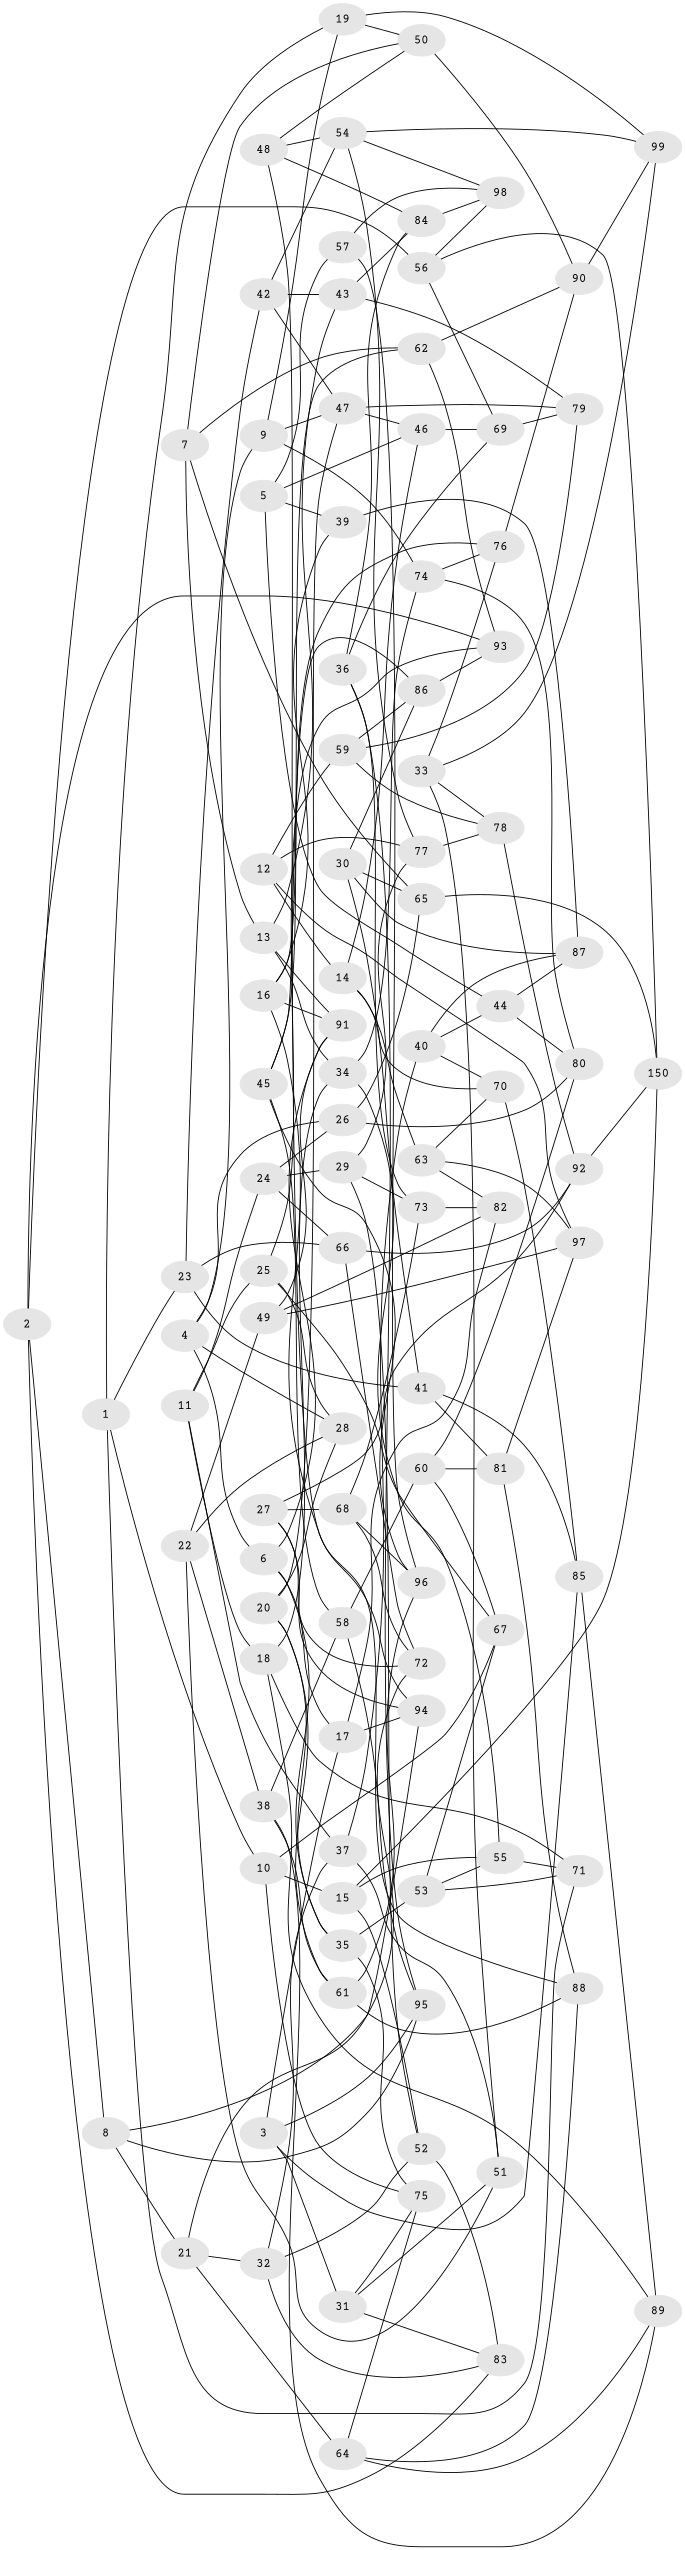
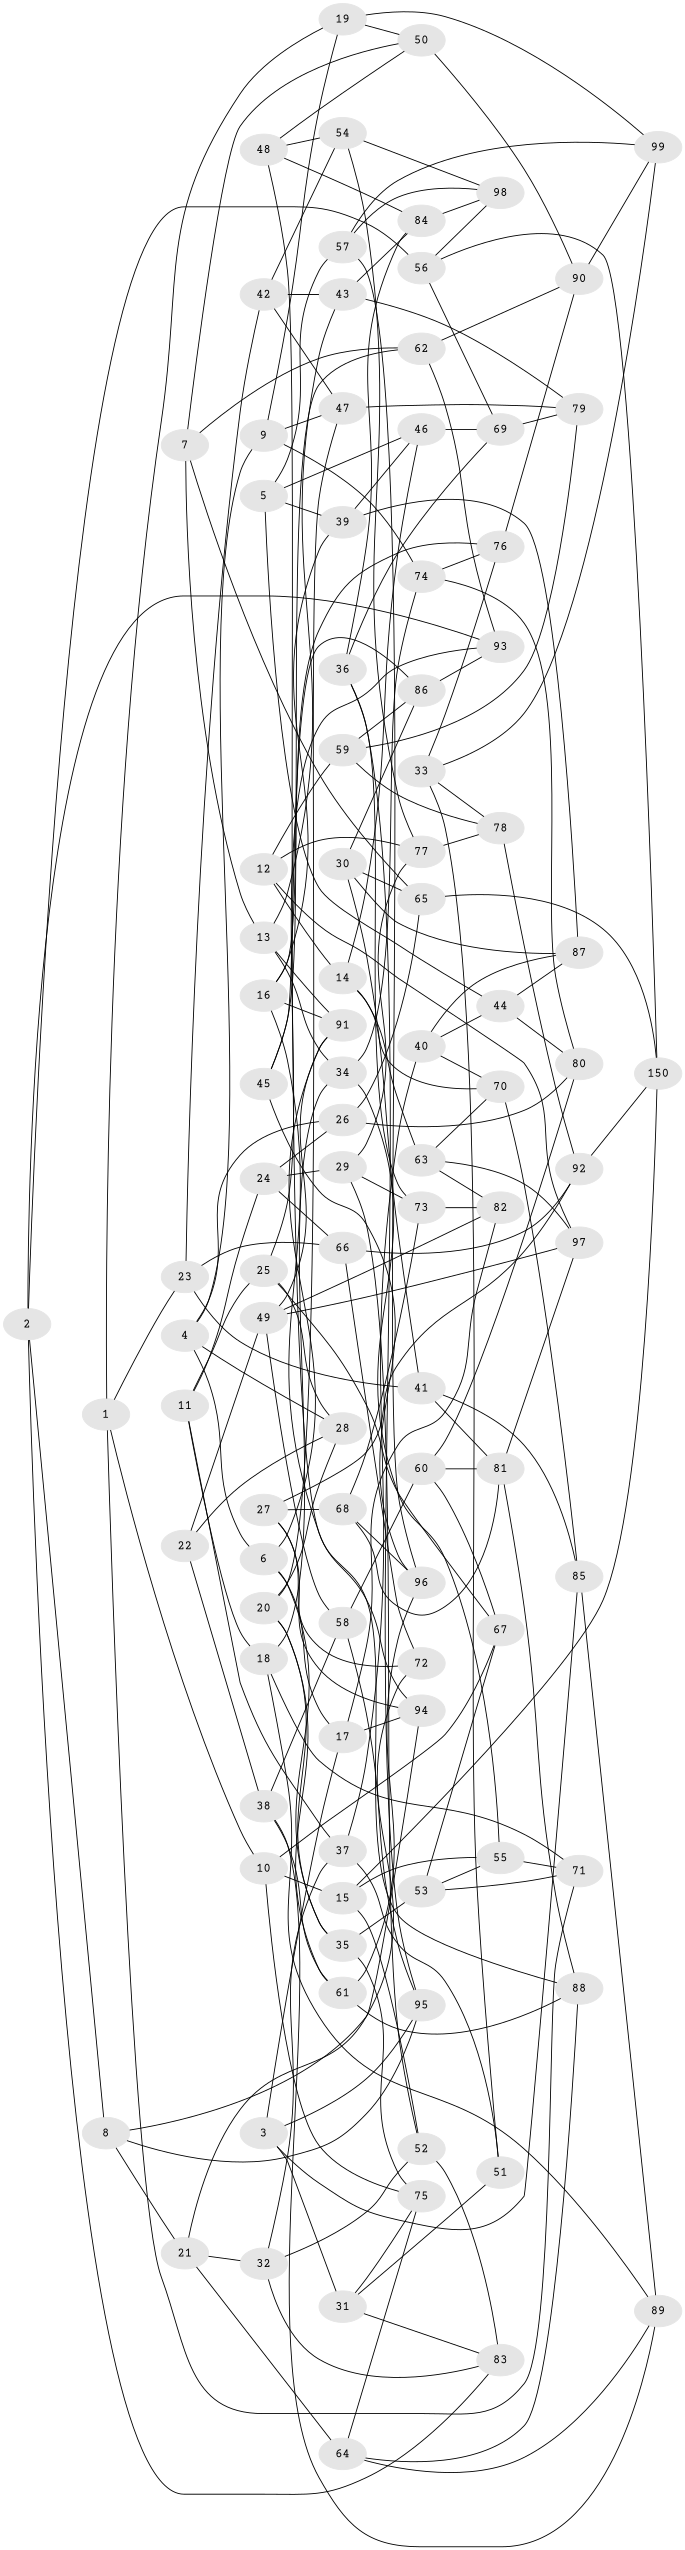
(508, 129) -> (479, 152)
(382, 419) -> (383, 474)
(297, 1395) -> (289, 1475)
(382, 1586) -> (441, 1609)
(225, 2082) -> none
